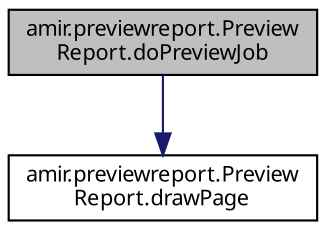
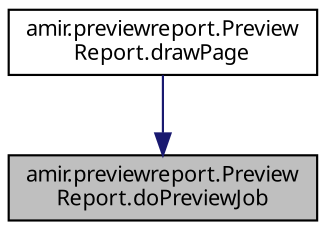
(163, 104) -> (163, 104)
